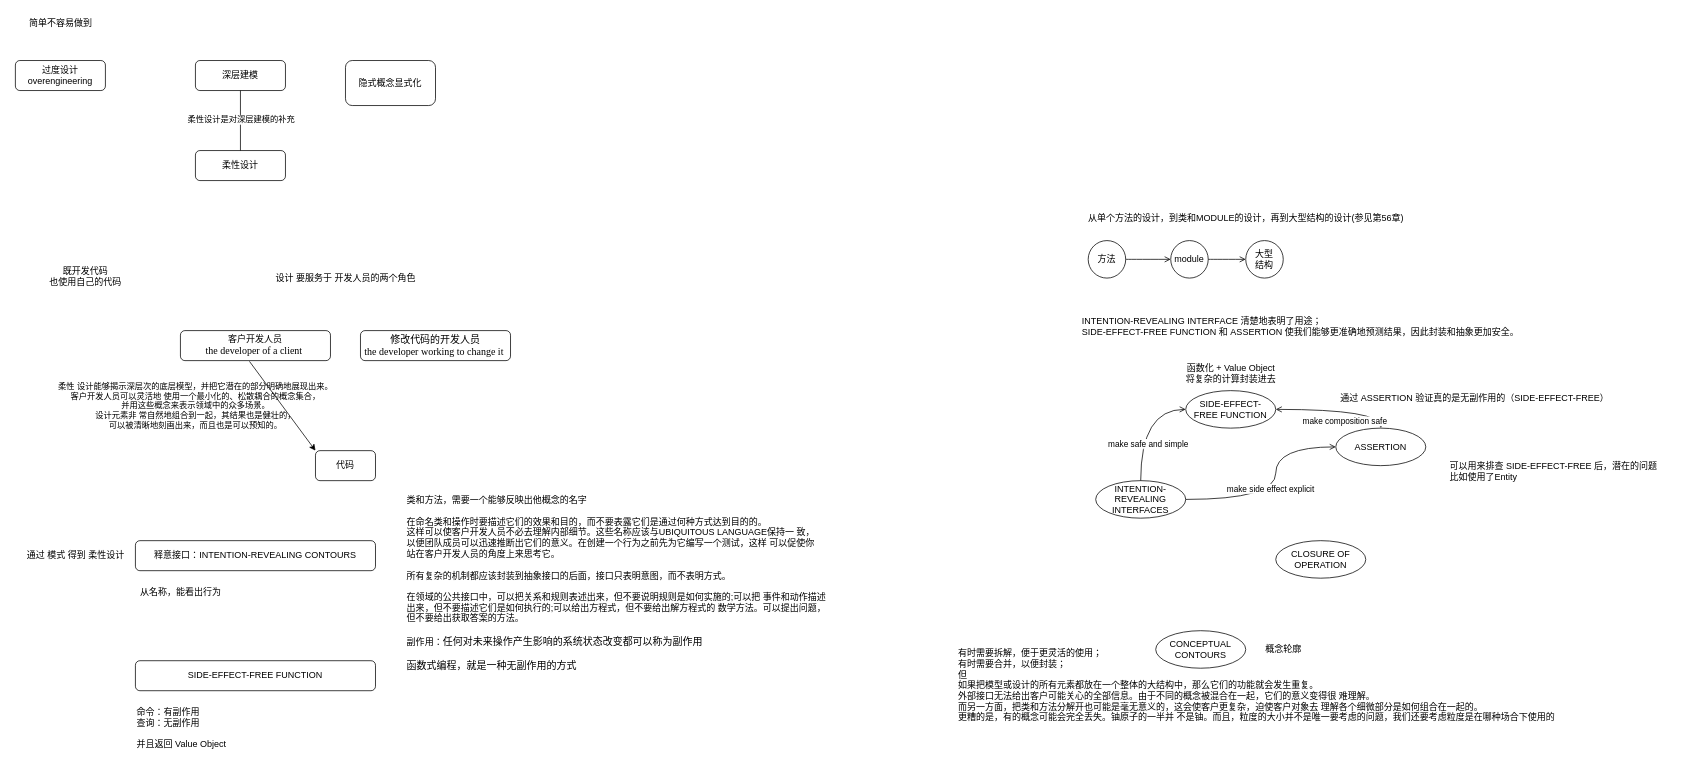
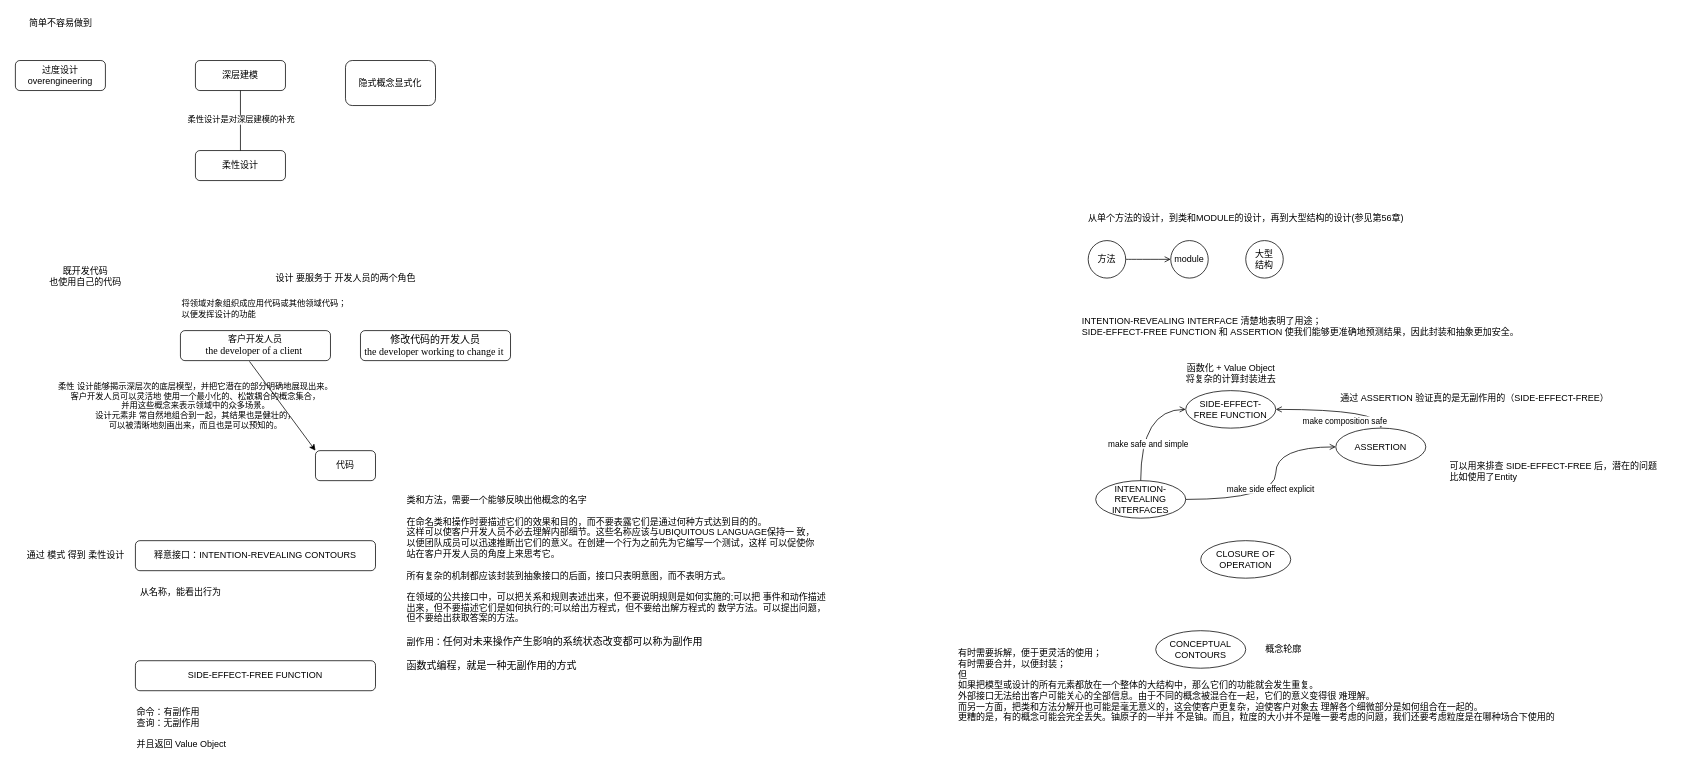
(1227, 259) -> none
none -> (274, 312)
(1320, 559) -> (1245, 559)
